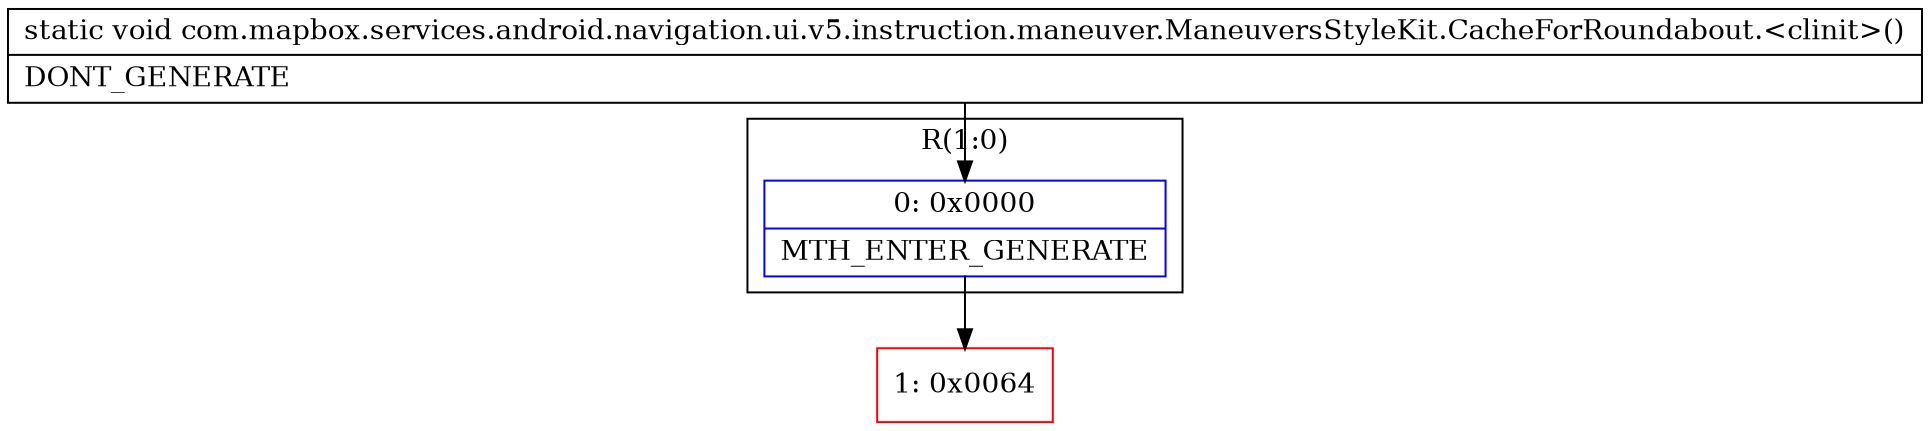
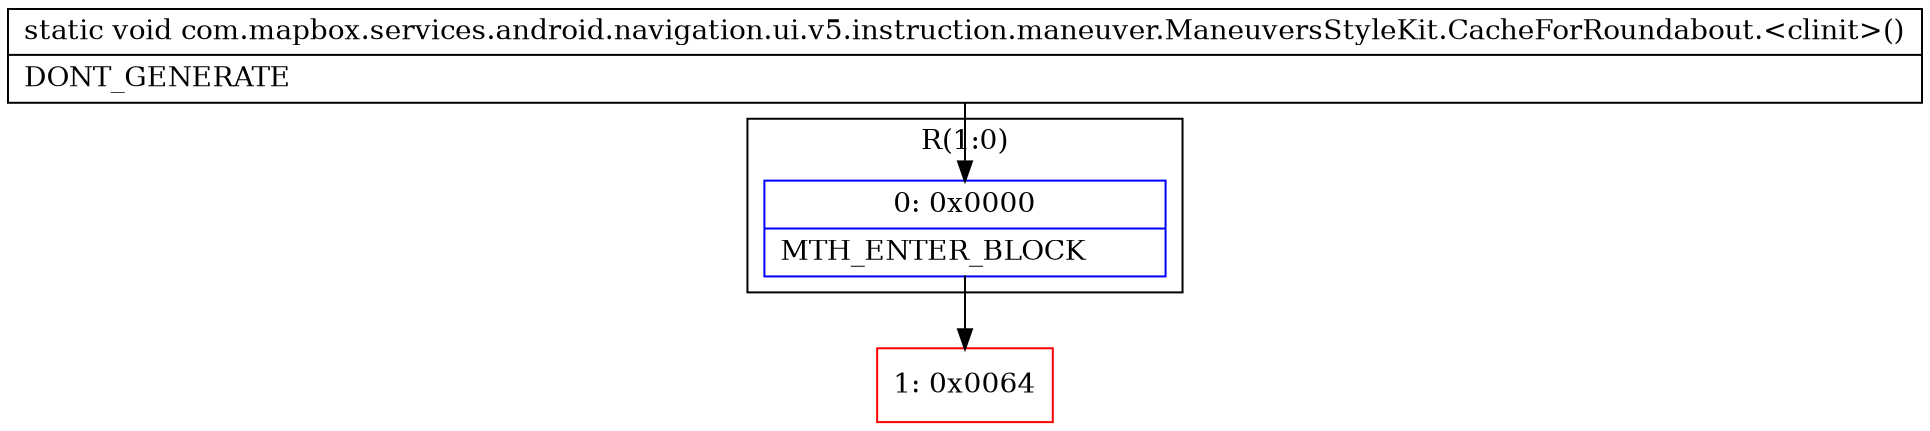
(965, 251) -> (934, 251)
